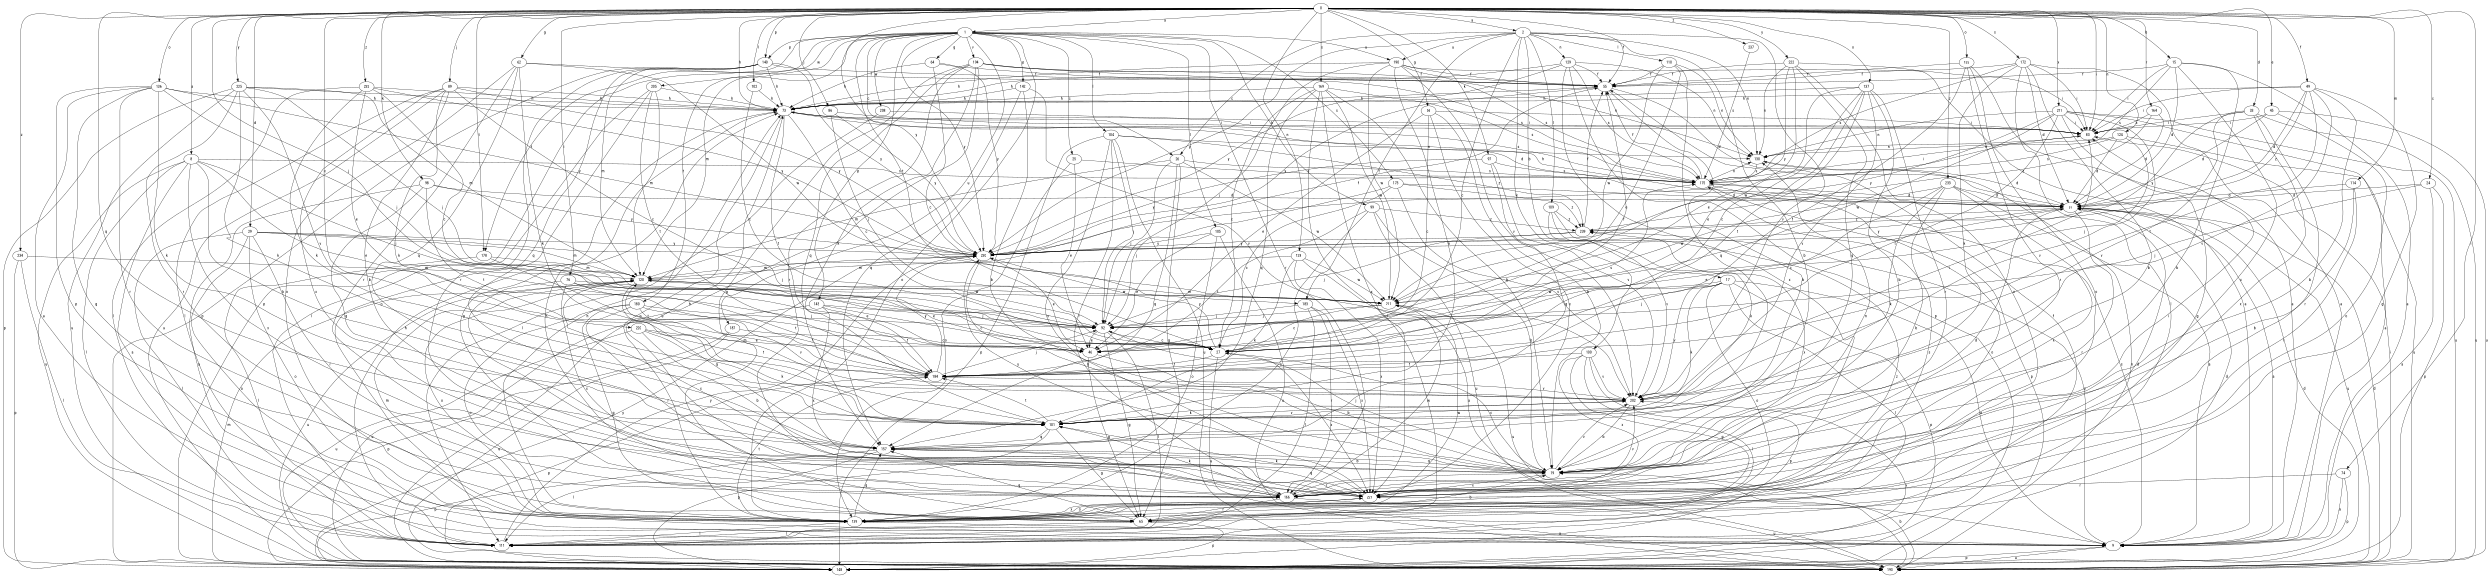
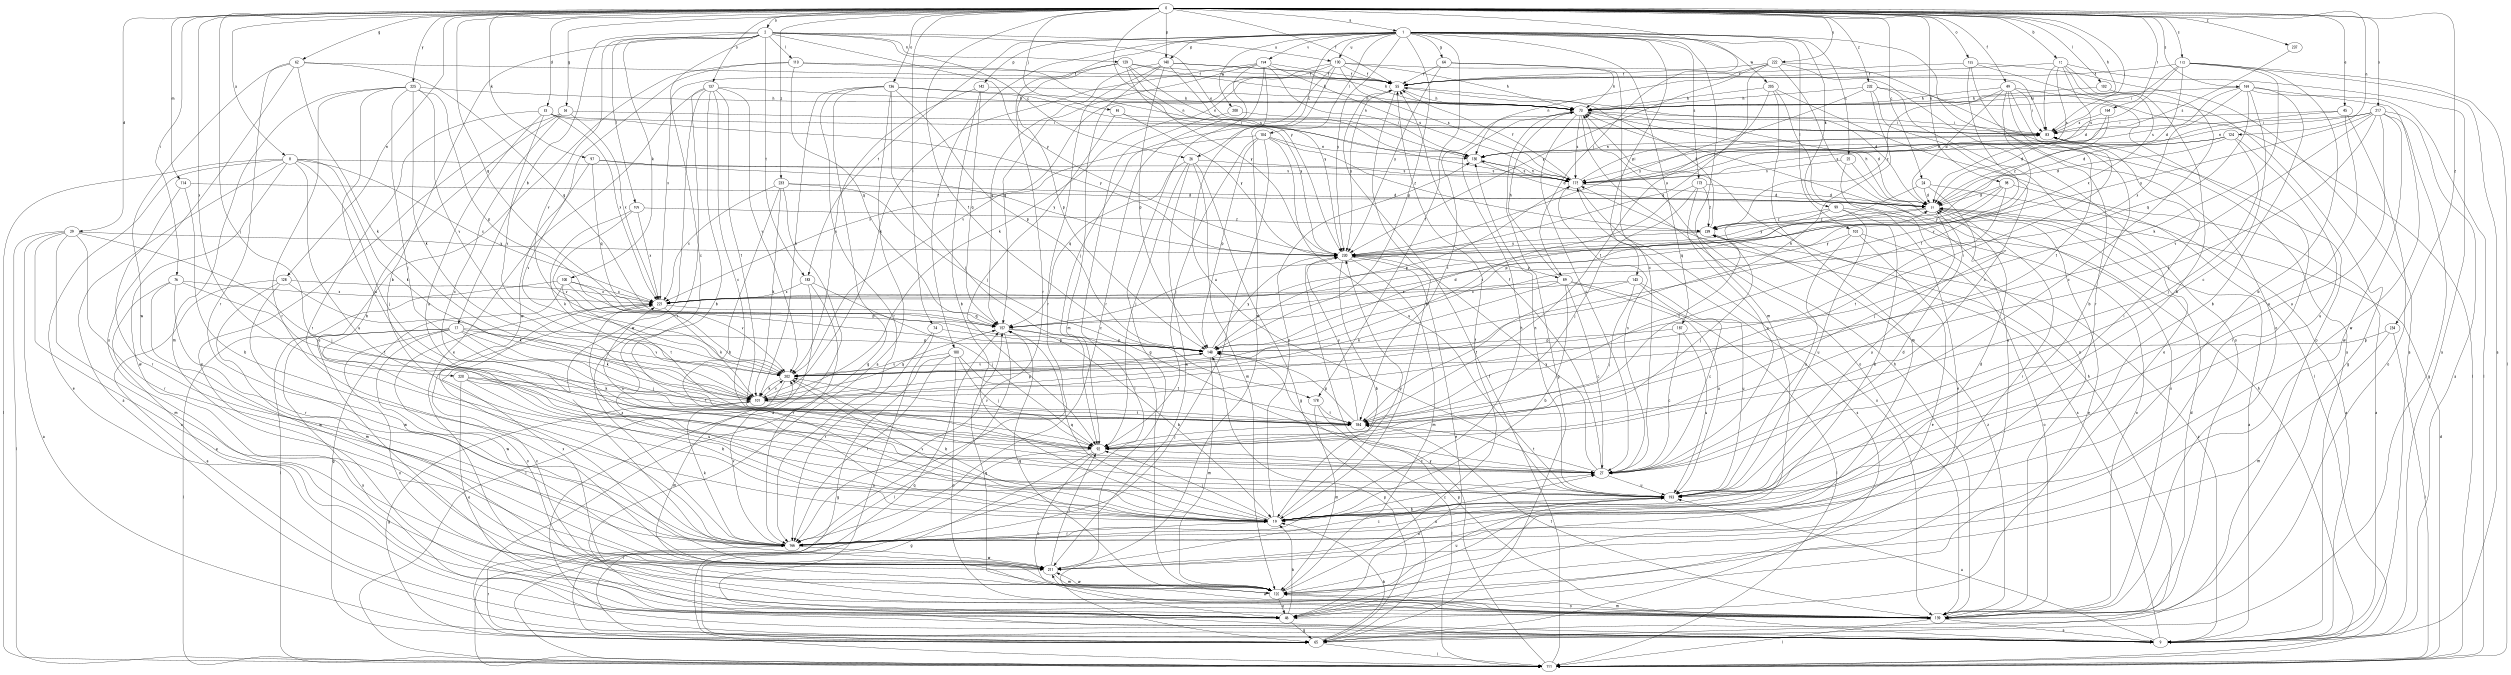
(716, 132) -> (1455, 260)
(1657, 250) -> (438, 485)
(265, 434) -> (1044, 232)
